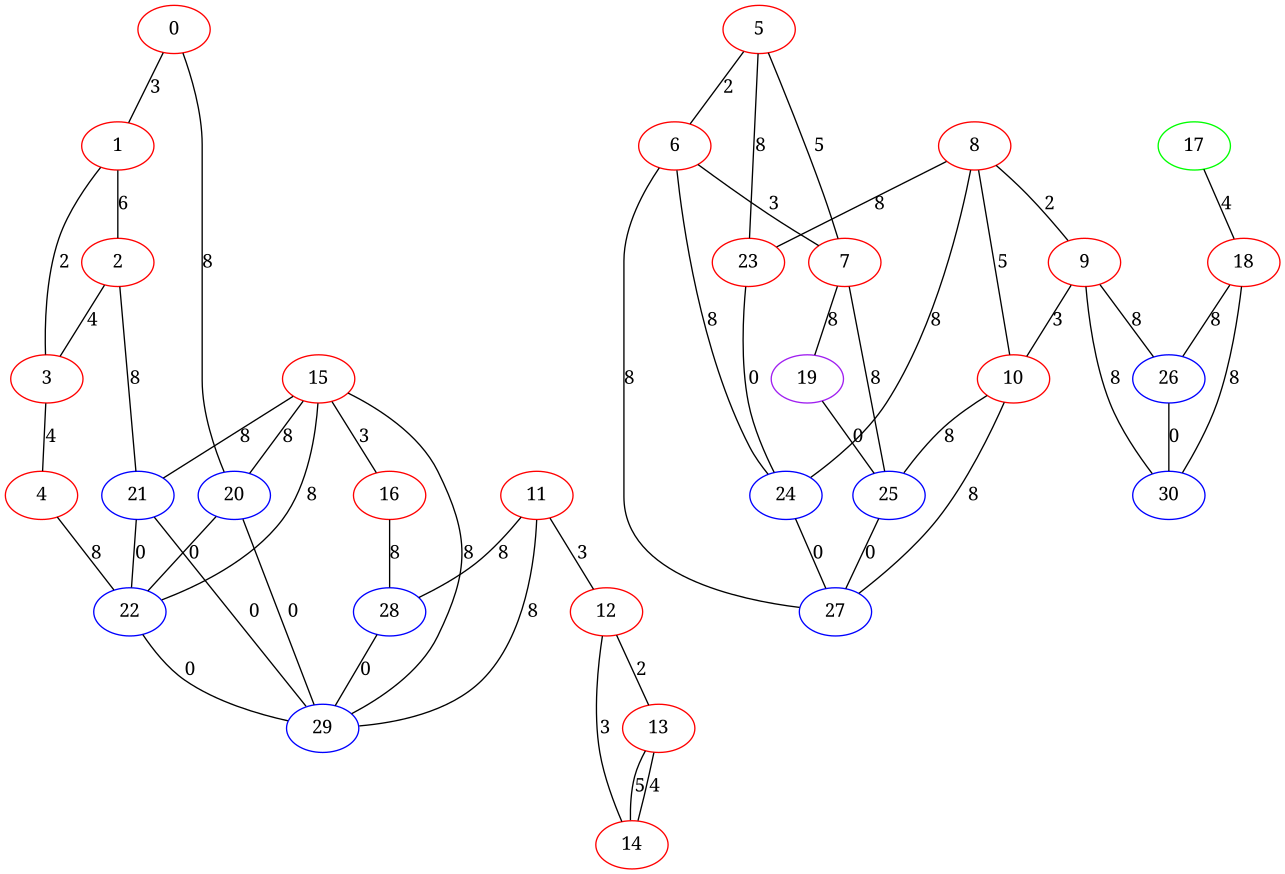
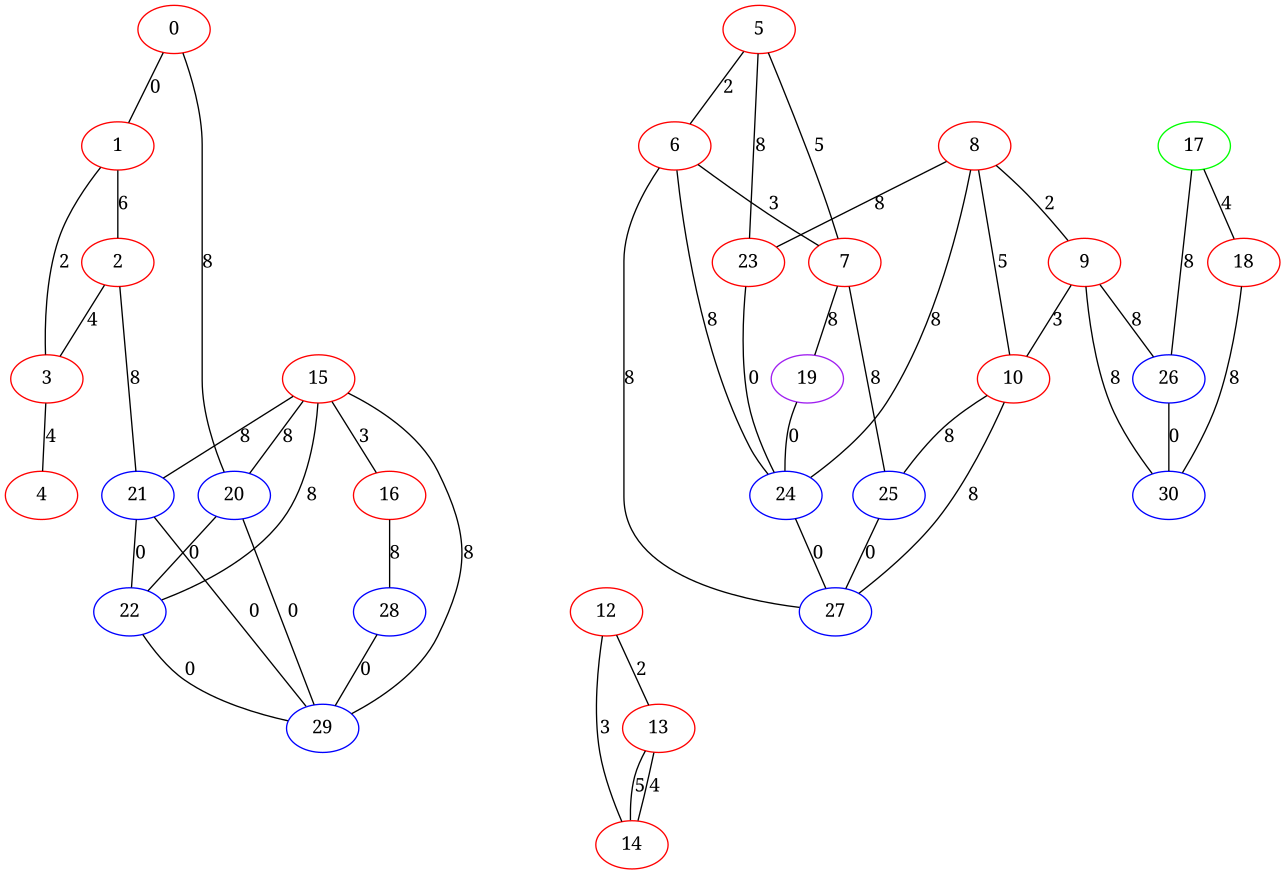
(155, 88) -> (155, 88)
(1206, 321) -> (1182, 262)
(847, 435) -> (787, 436)
(537, 495) -> none
(86, 554) -> none
